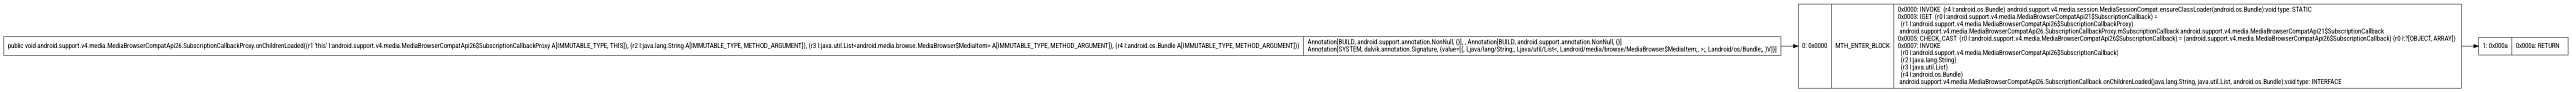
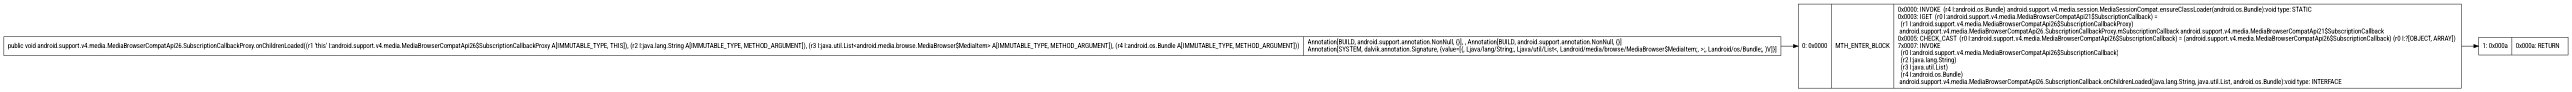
(1921, 46) -> (1921, 46)
